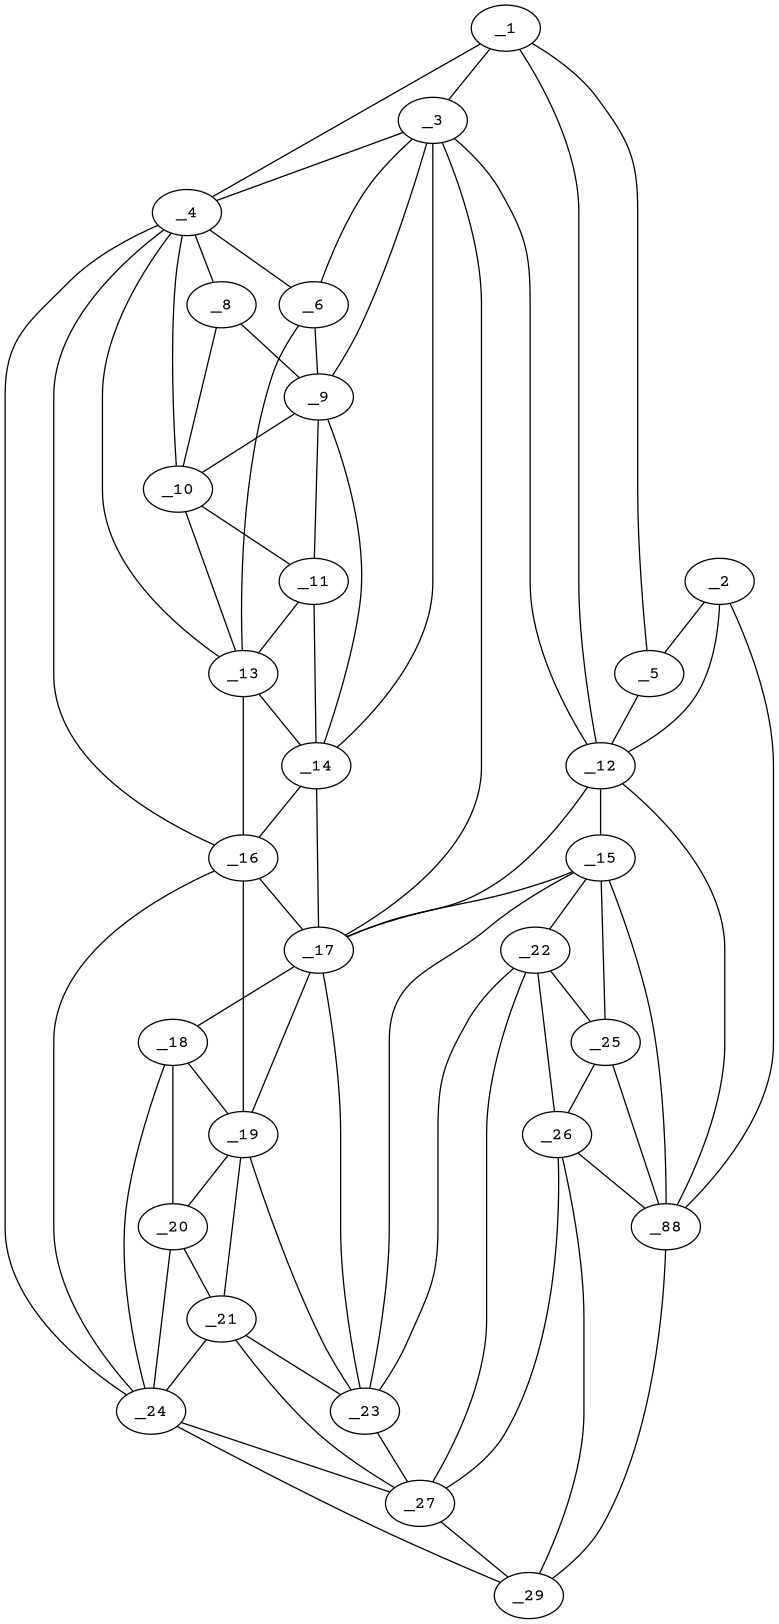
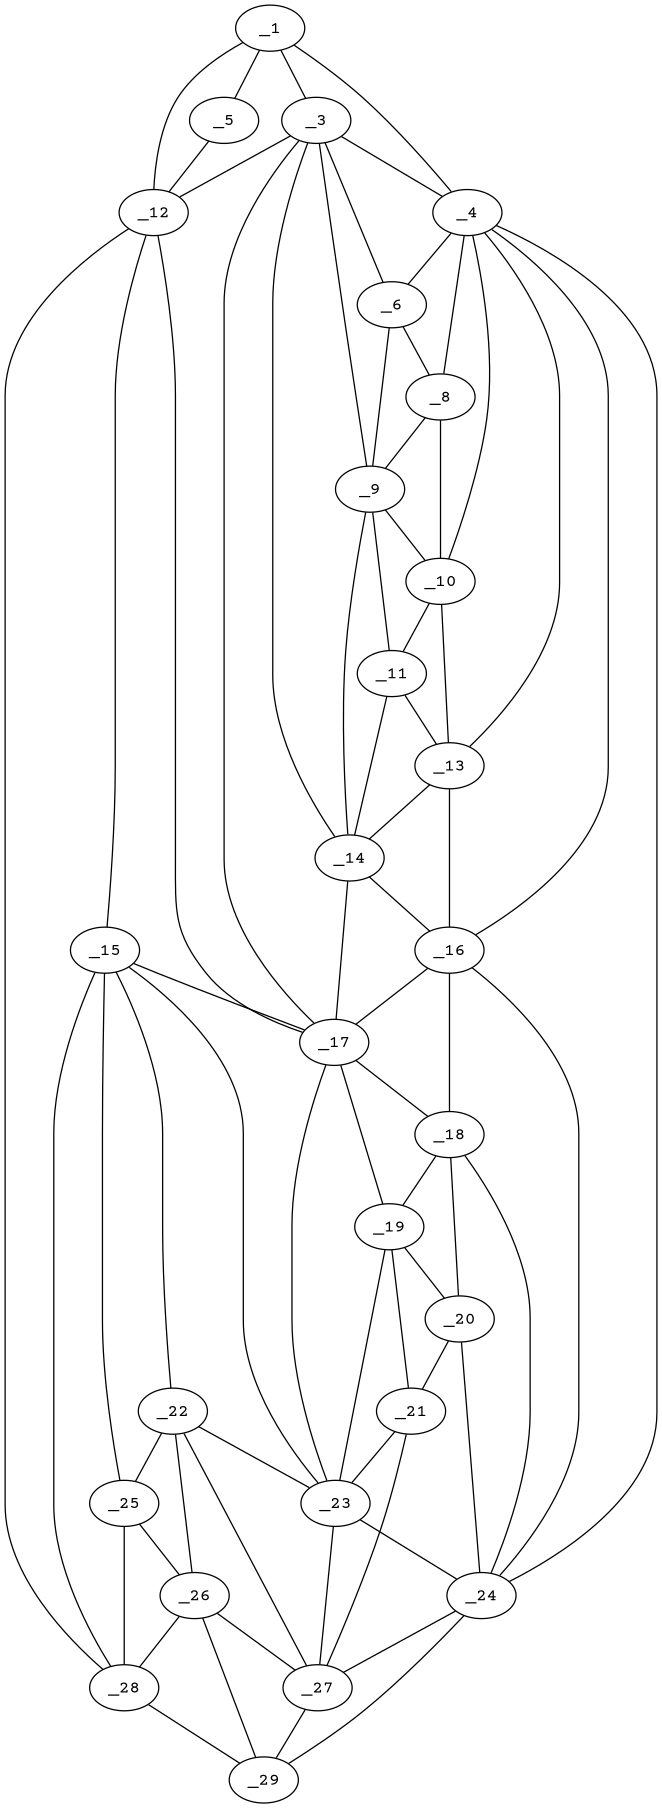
(249, 483) -> (416, 351)
(720, 581) -> none
(243, 985) -> (449, 1042)
(666, 1227) -> (124, 1688)
(186, 1365) -> (408, 1549)
